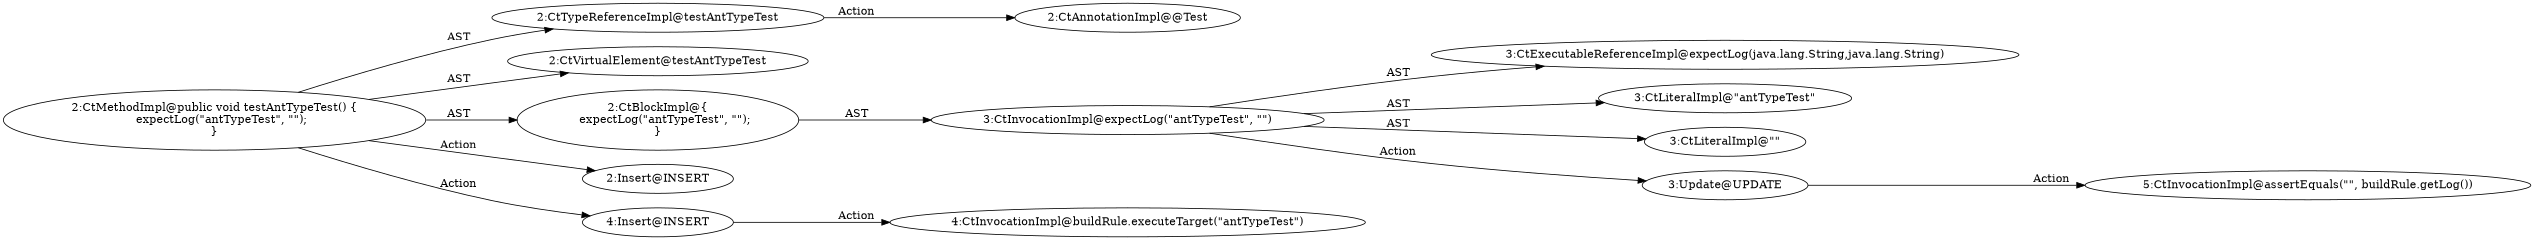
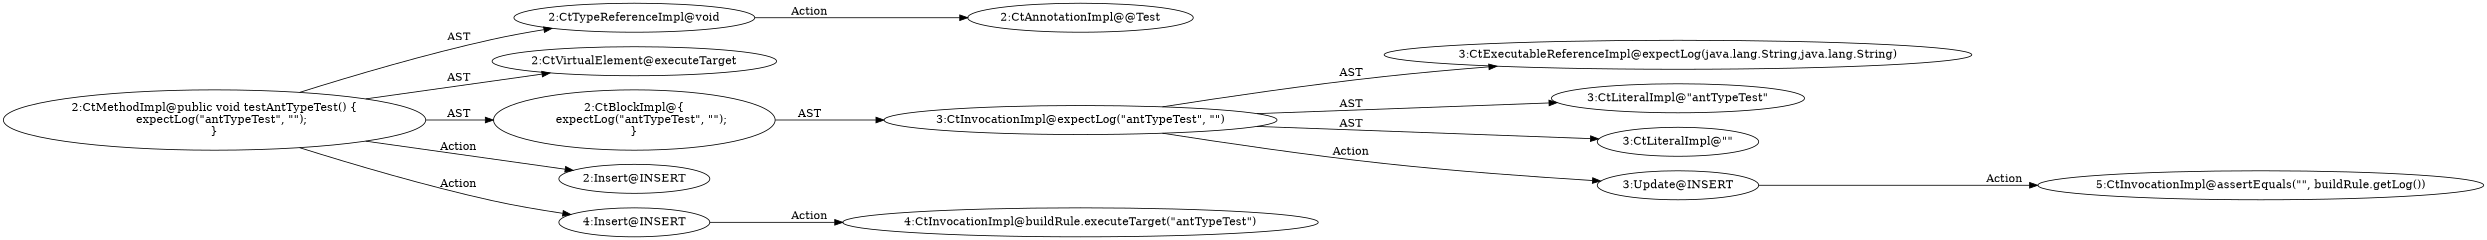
(658, 18) -> (634, 18)
(658, 61) -> (634, 61)
(1725, 185) -> (1678, 185)
